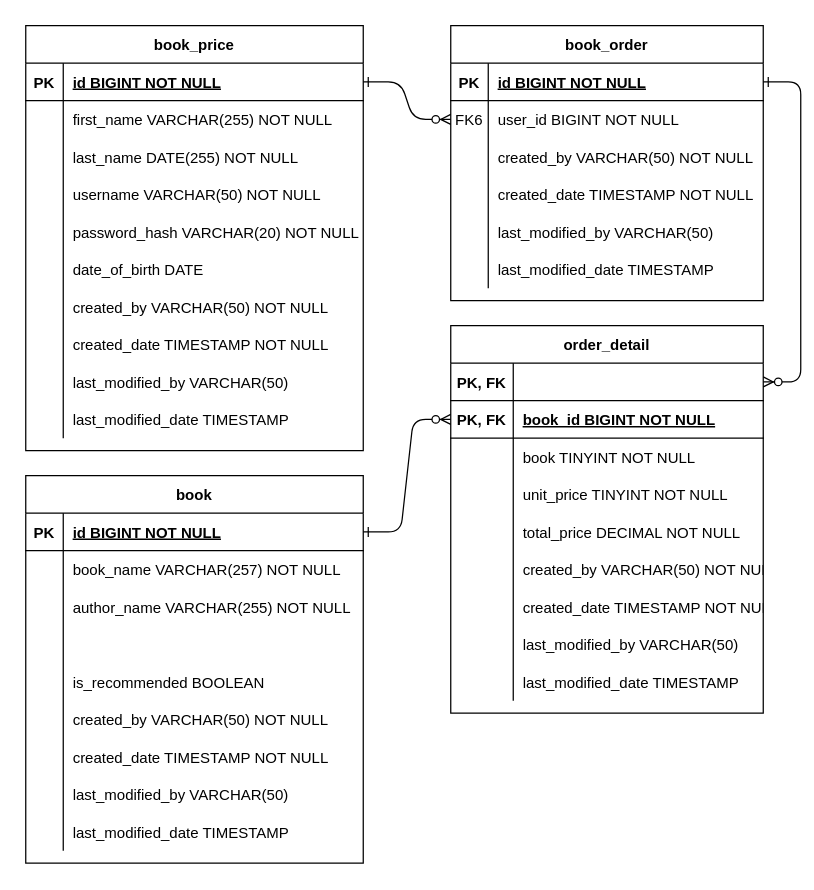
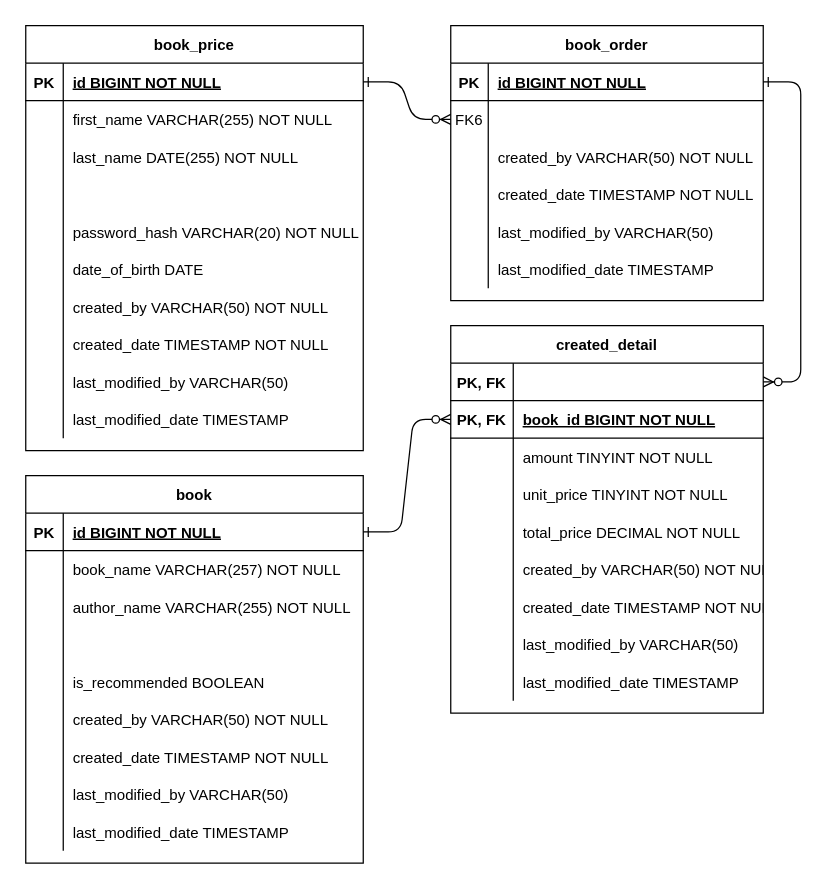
(626, 119) -> none
(213, 194) -> none
(606, 345) -> (606, 345)
(605, 458) -> (613, 458)
